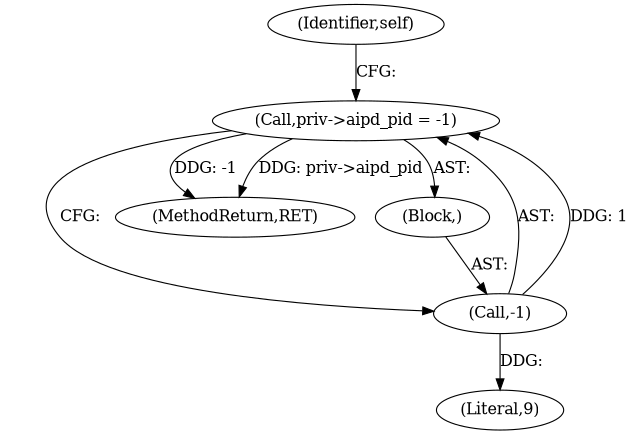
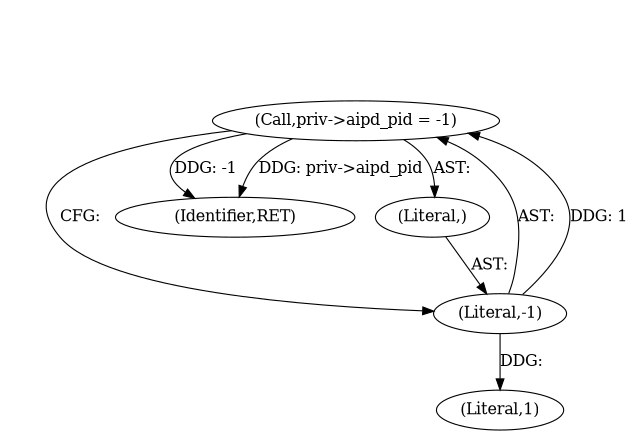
(356, 24) -> none
(235, 217) -> (235, 217)
(432, 217) -> (432, 217)
(500, 314) -> (500, 314)
(500, 410) -> (500, 410)
